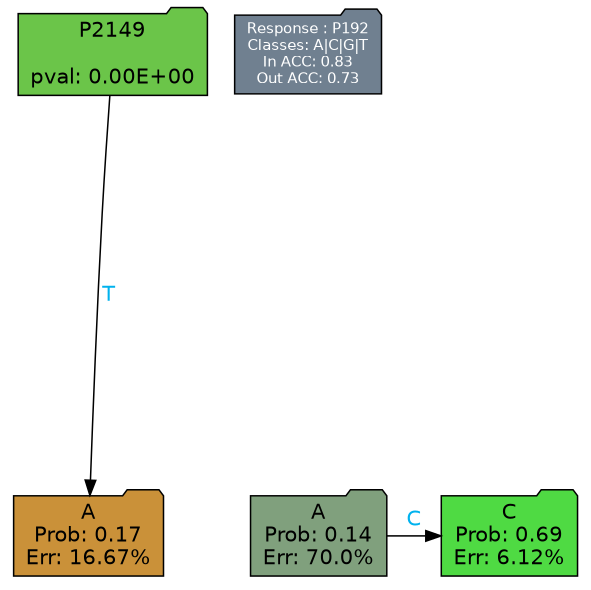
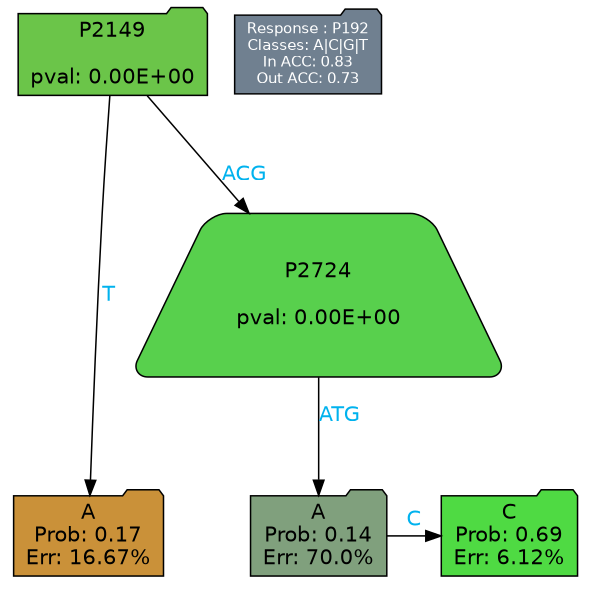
none -> (319, 295)
